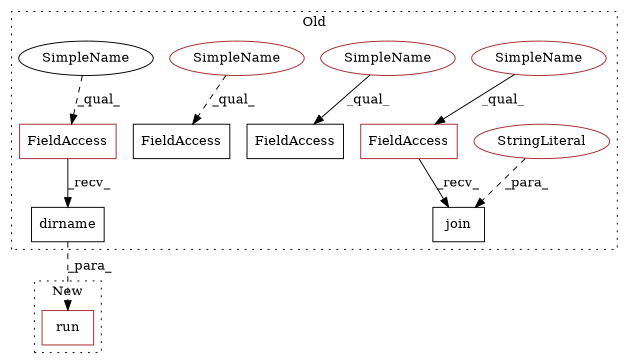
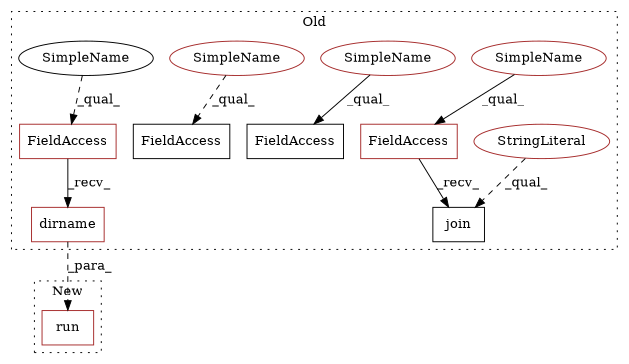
(527, 183) -> (527, 183)
(68, 225) -> (68, 225)
